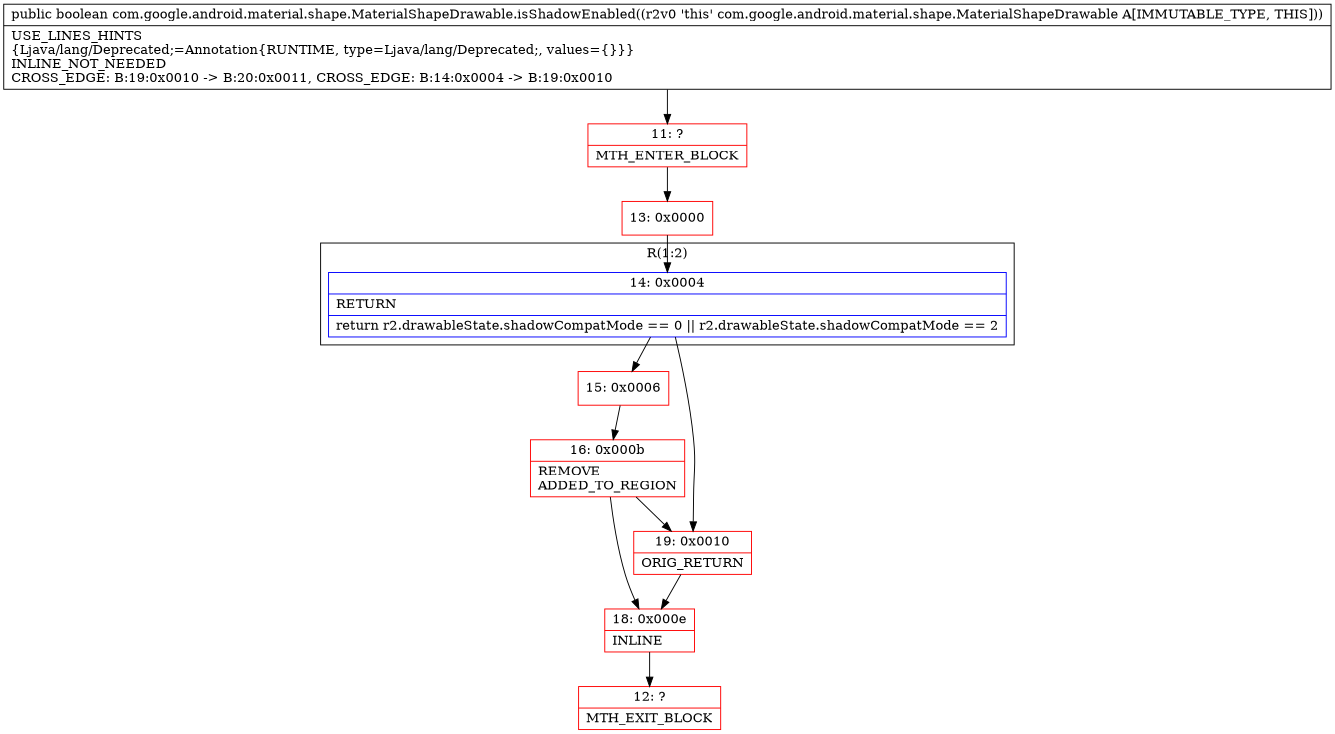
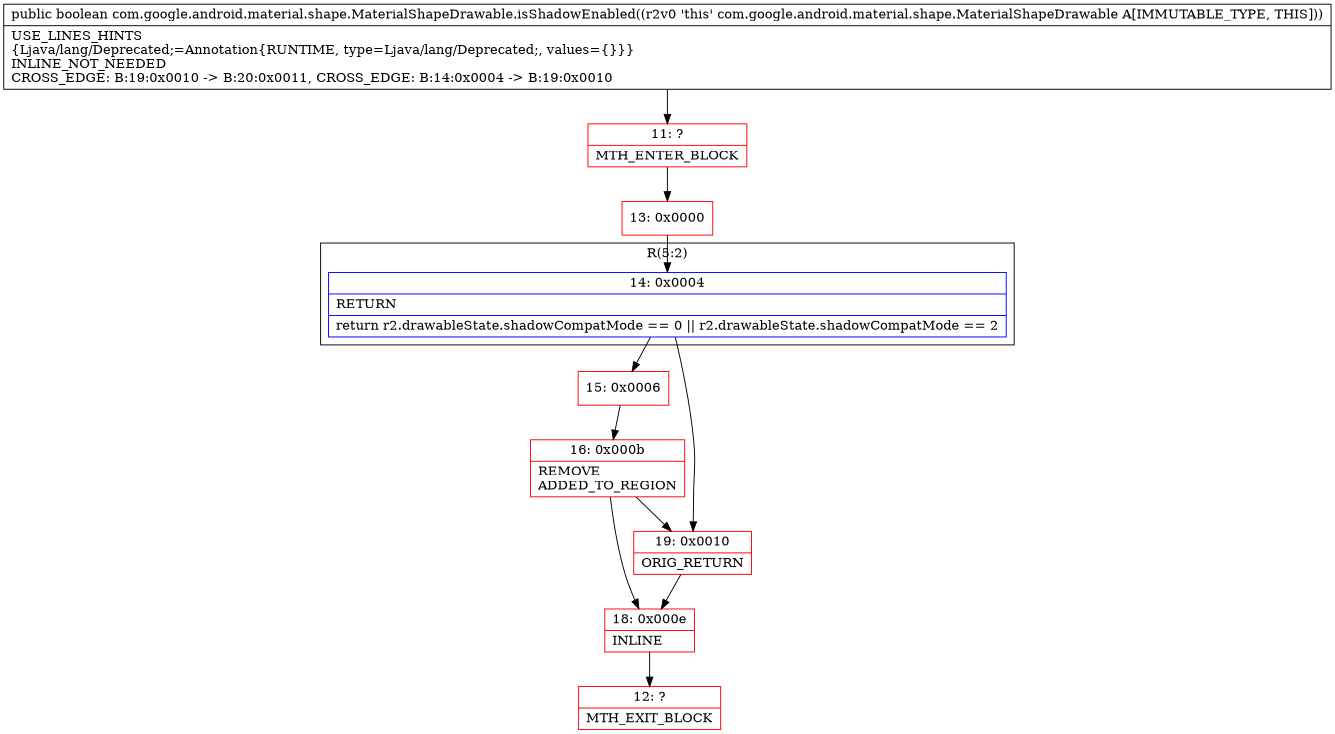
(667, 254) -> (667, 254)
